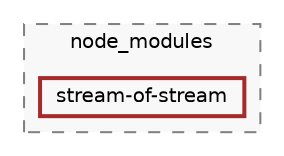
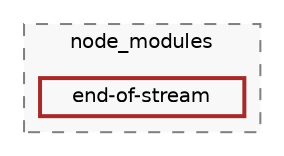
(142, 97) -> (142, 97)
